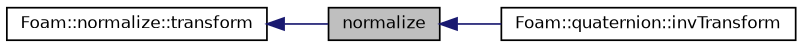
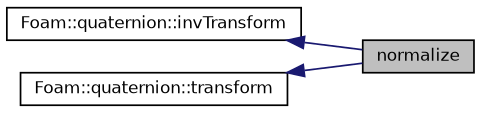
(137, 24) -> (154, 89)
(479, 24) -> (333, 46)
